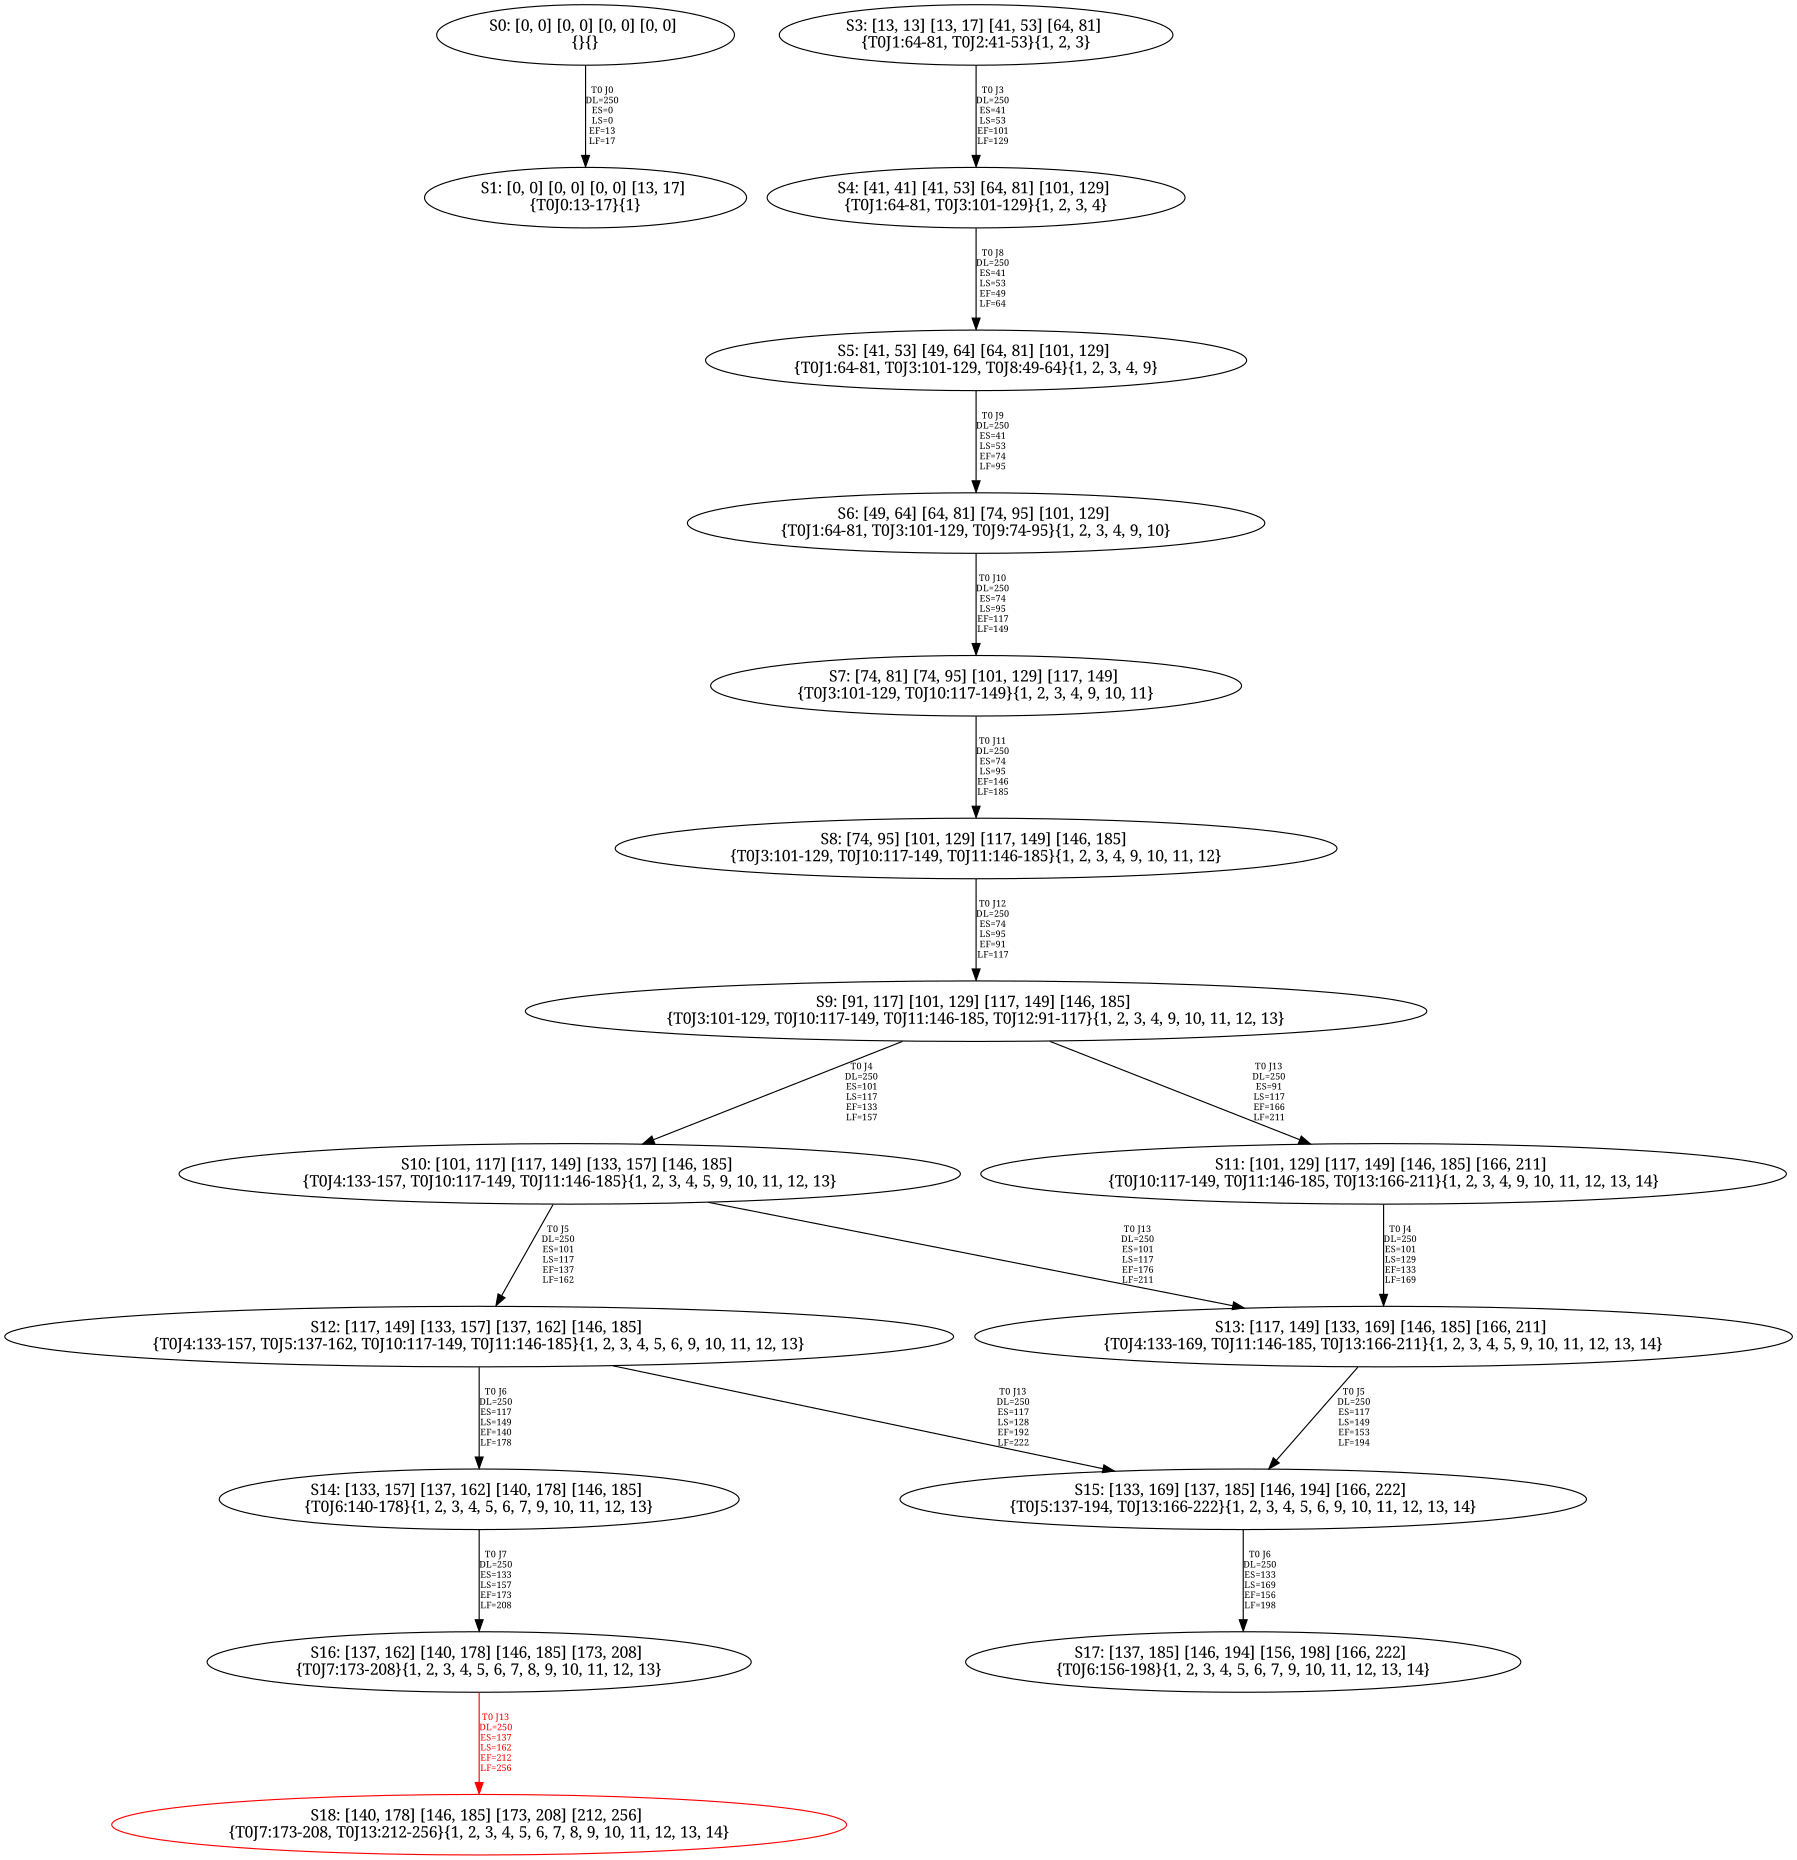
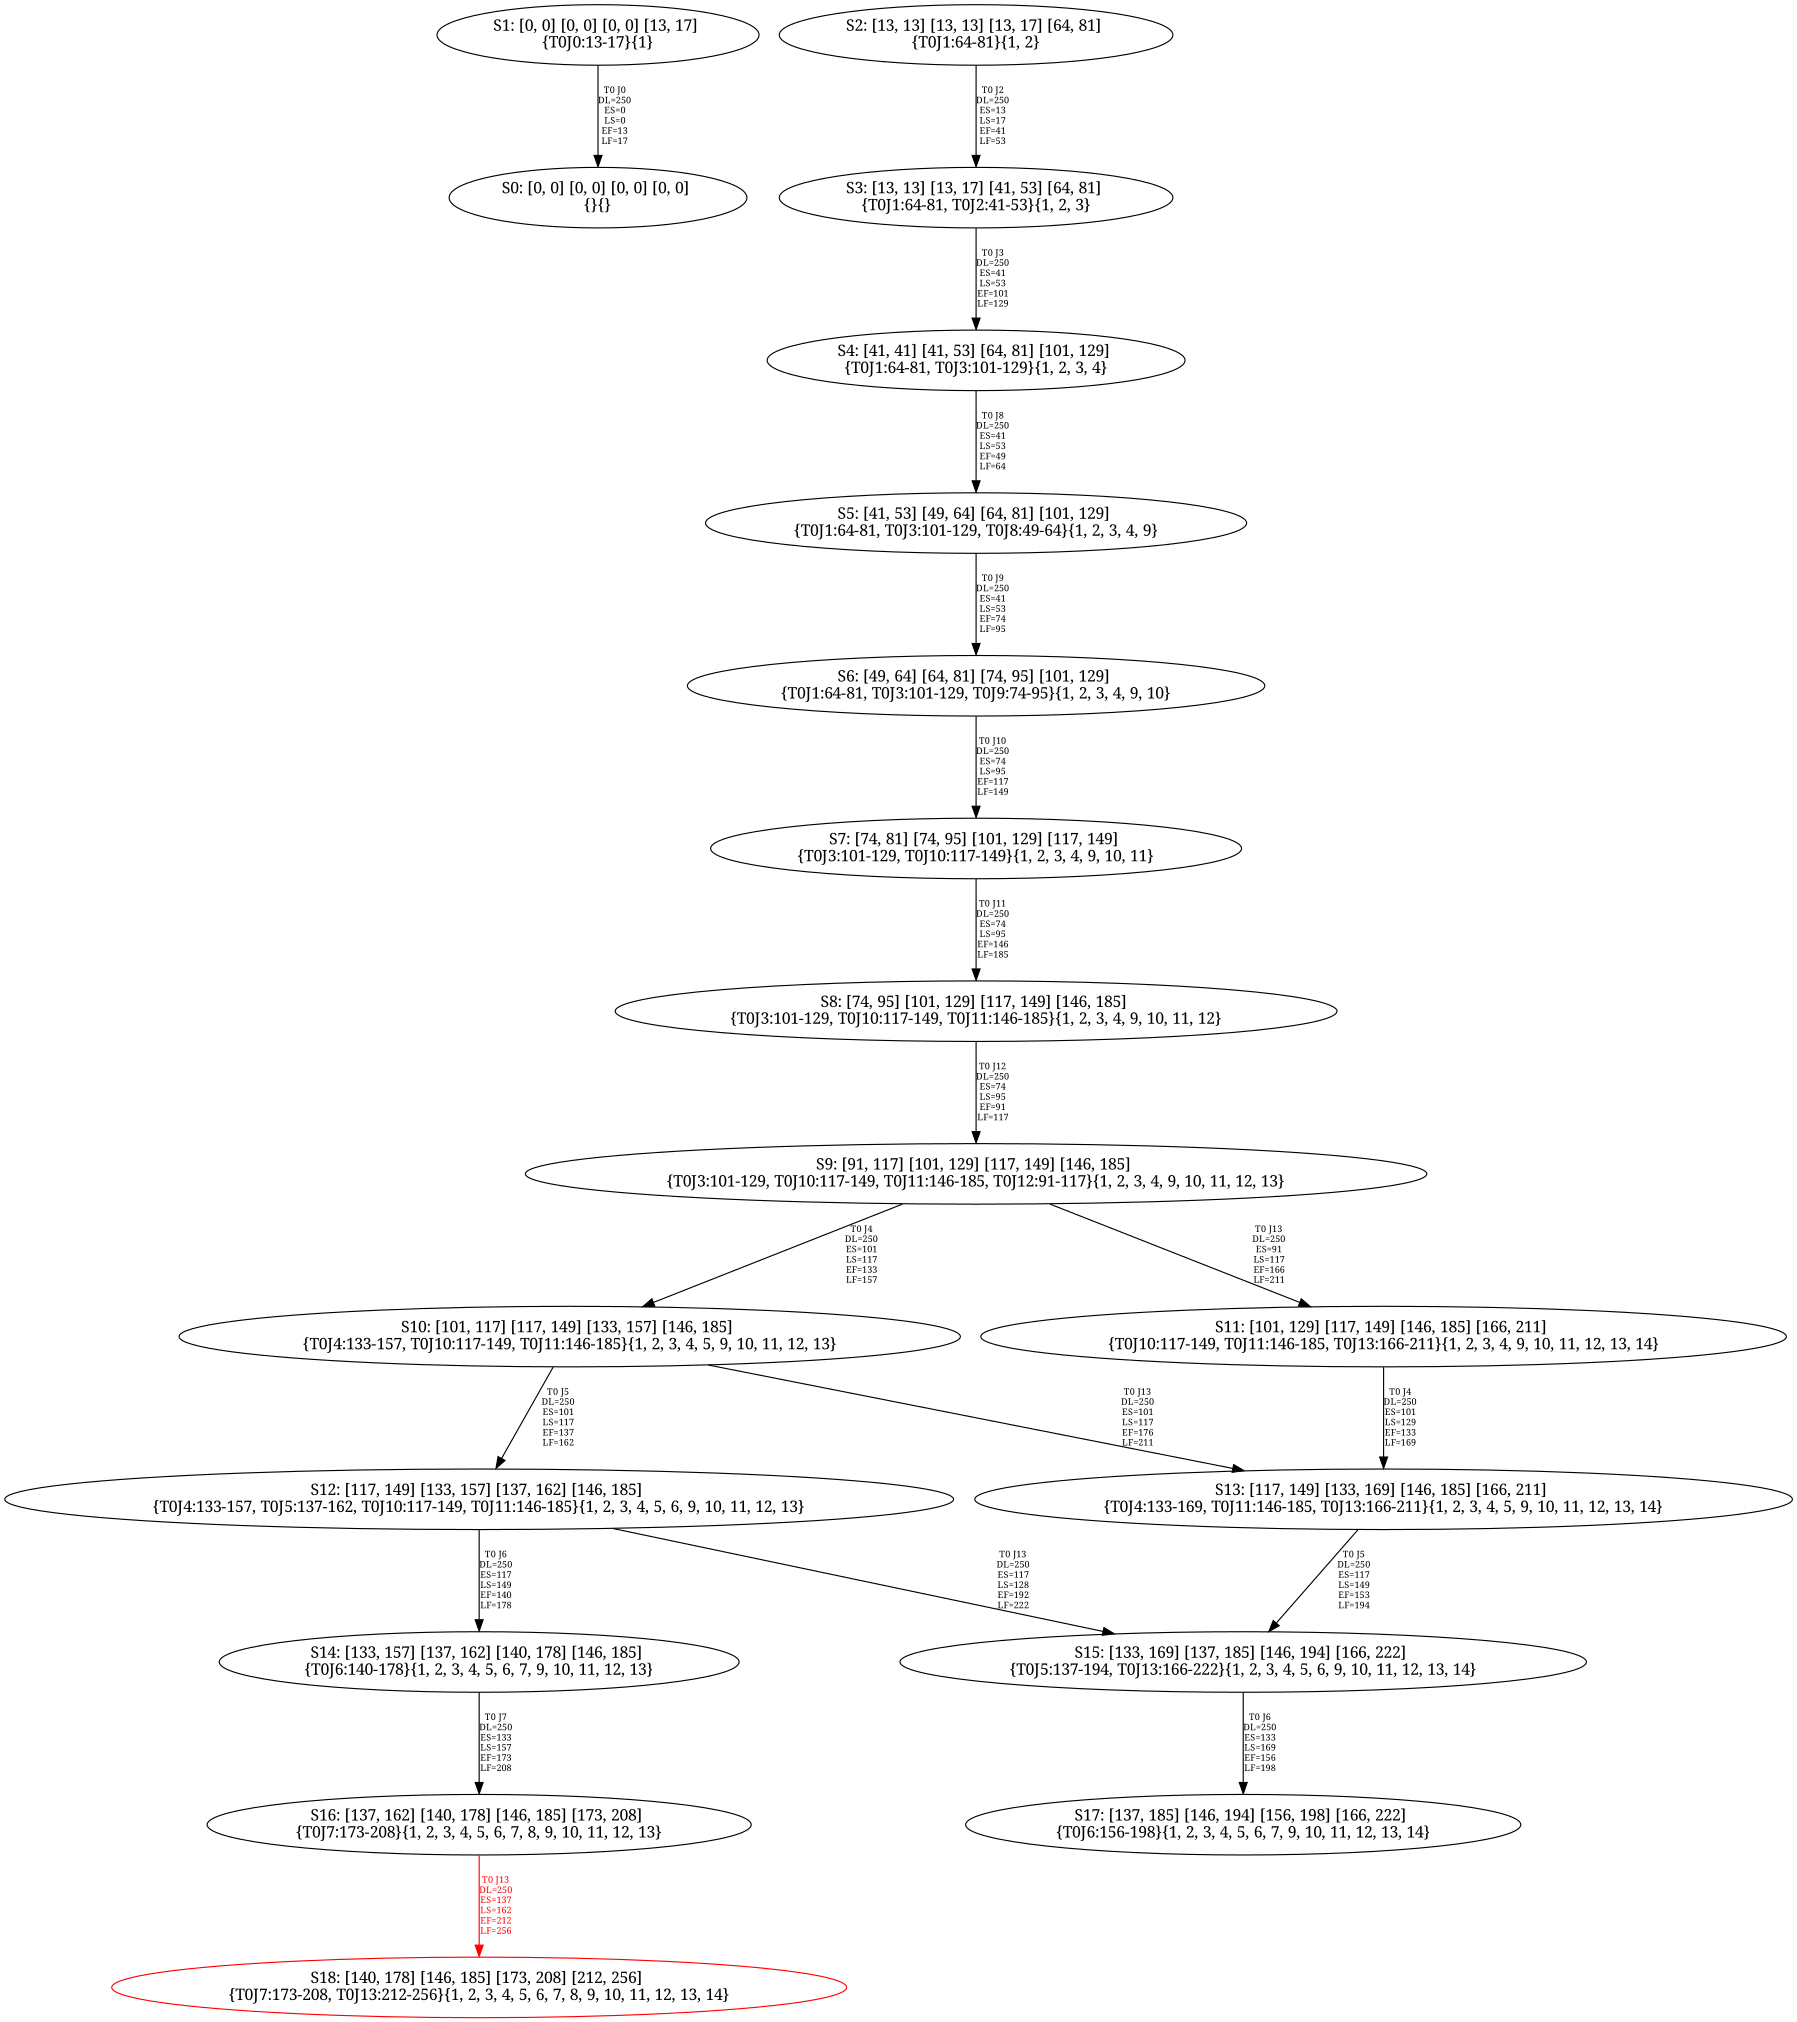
none -> (976, 35)
(586, 110) -> (598, 110)
